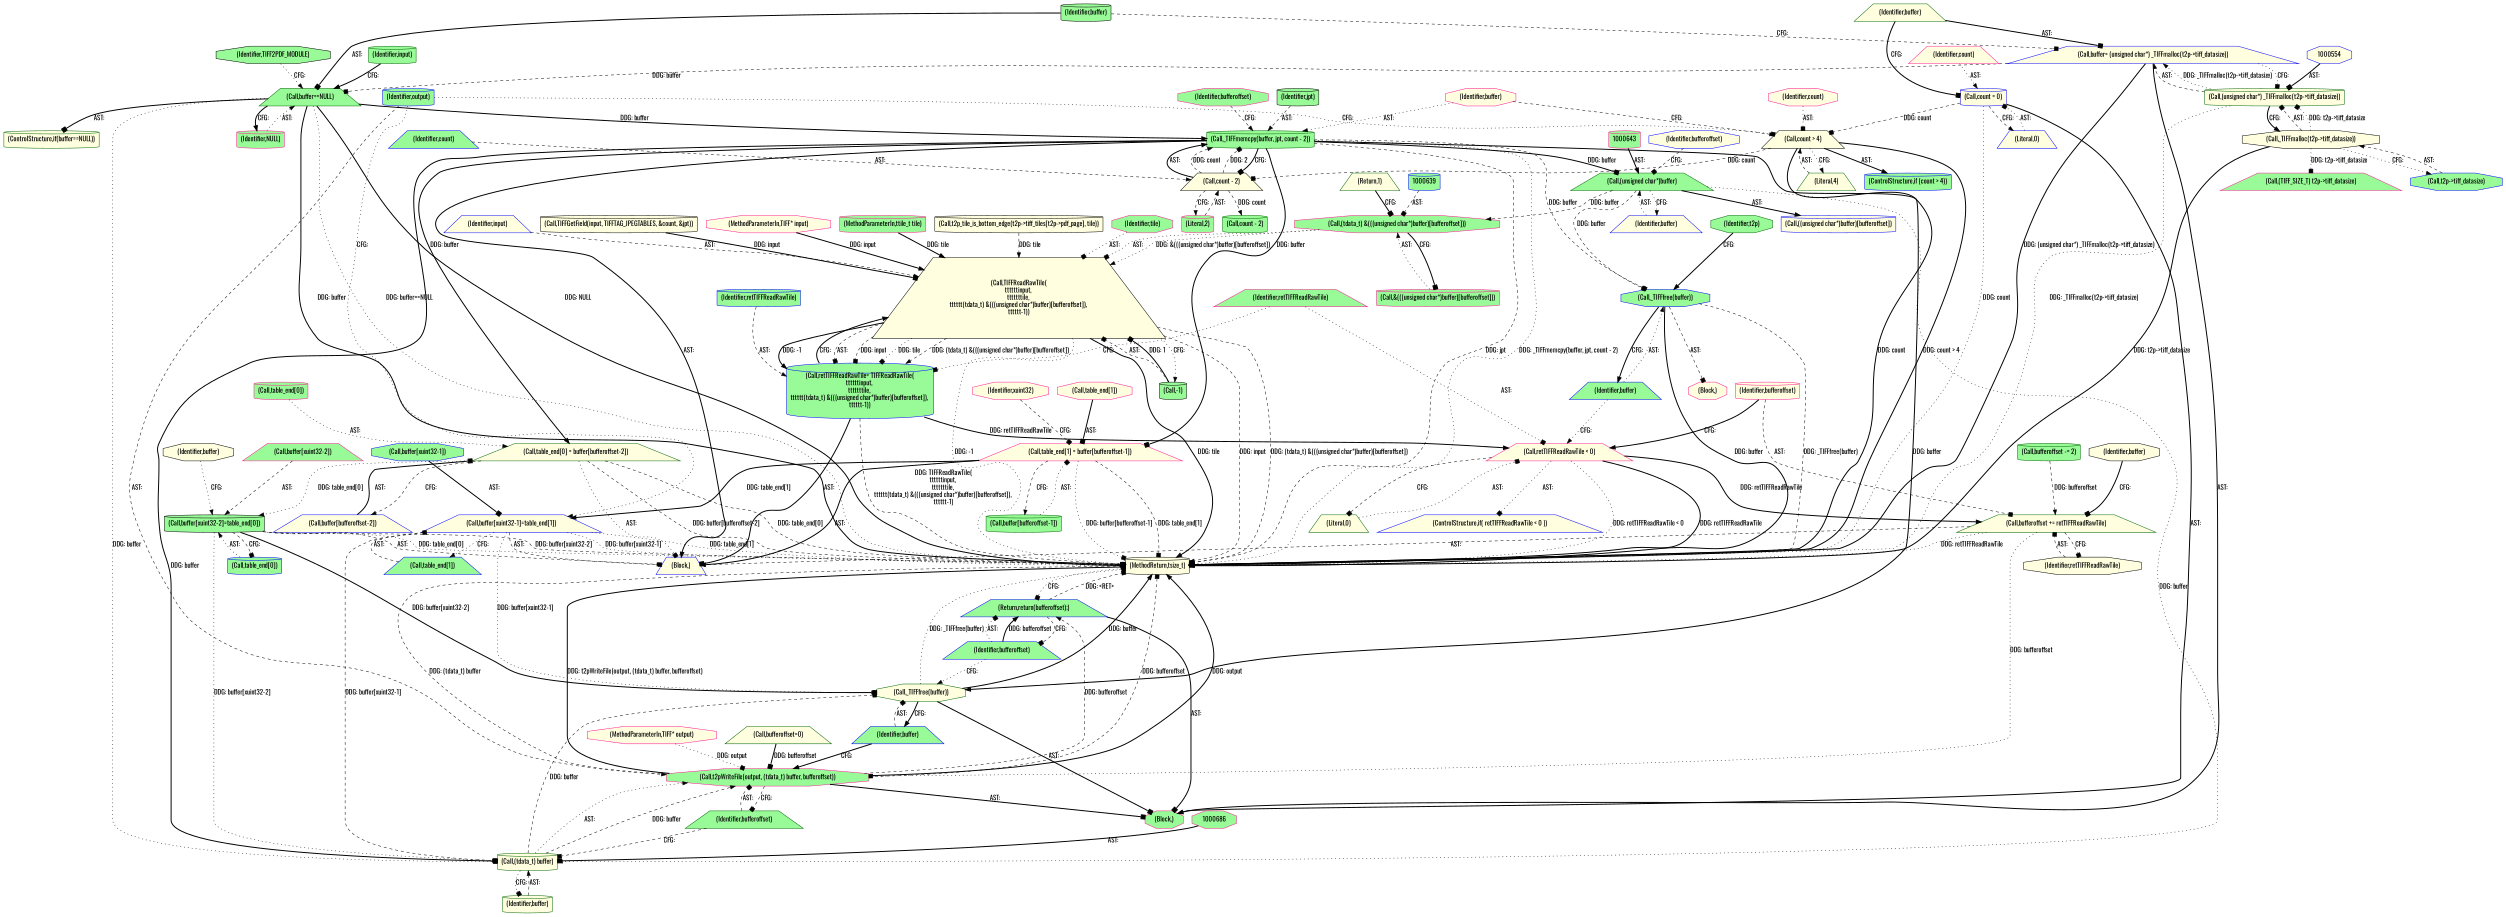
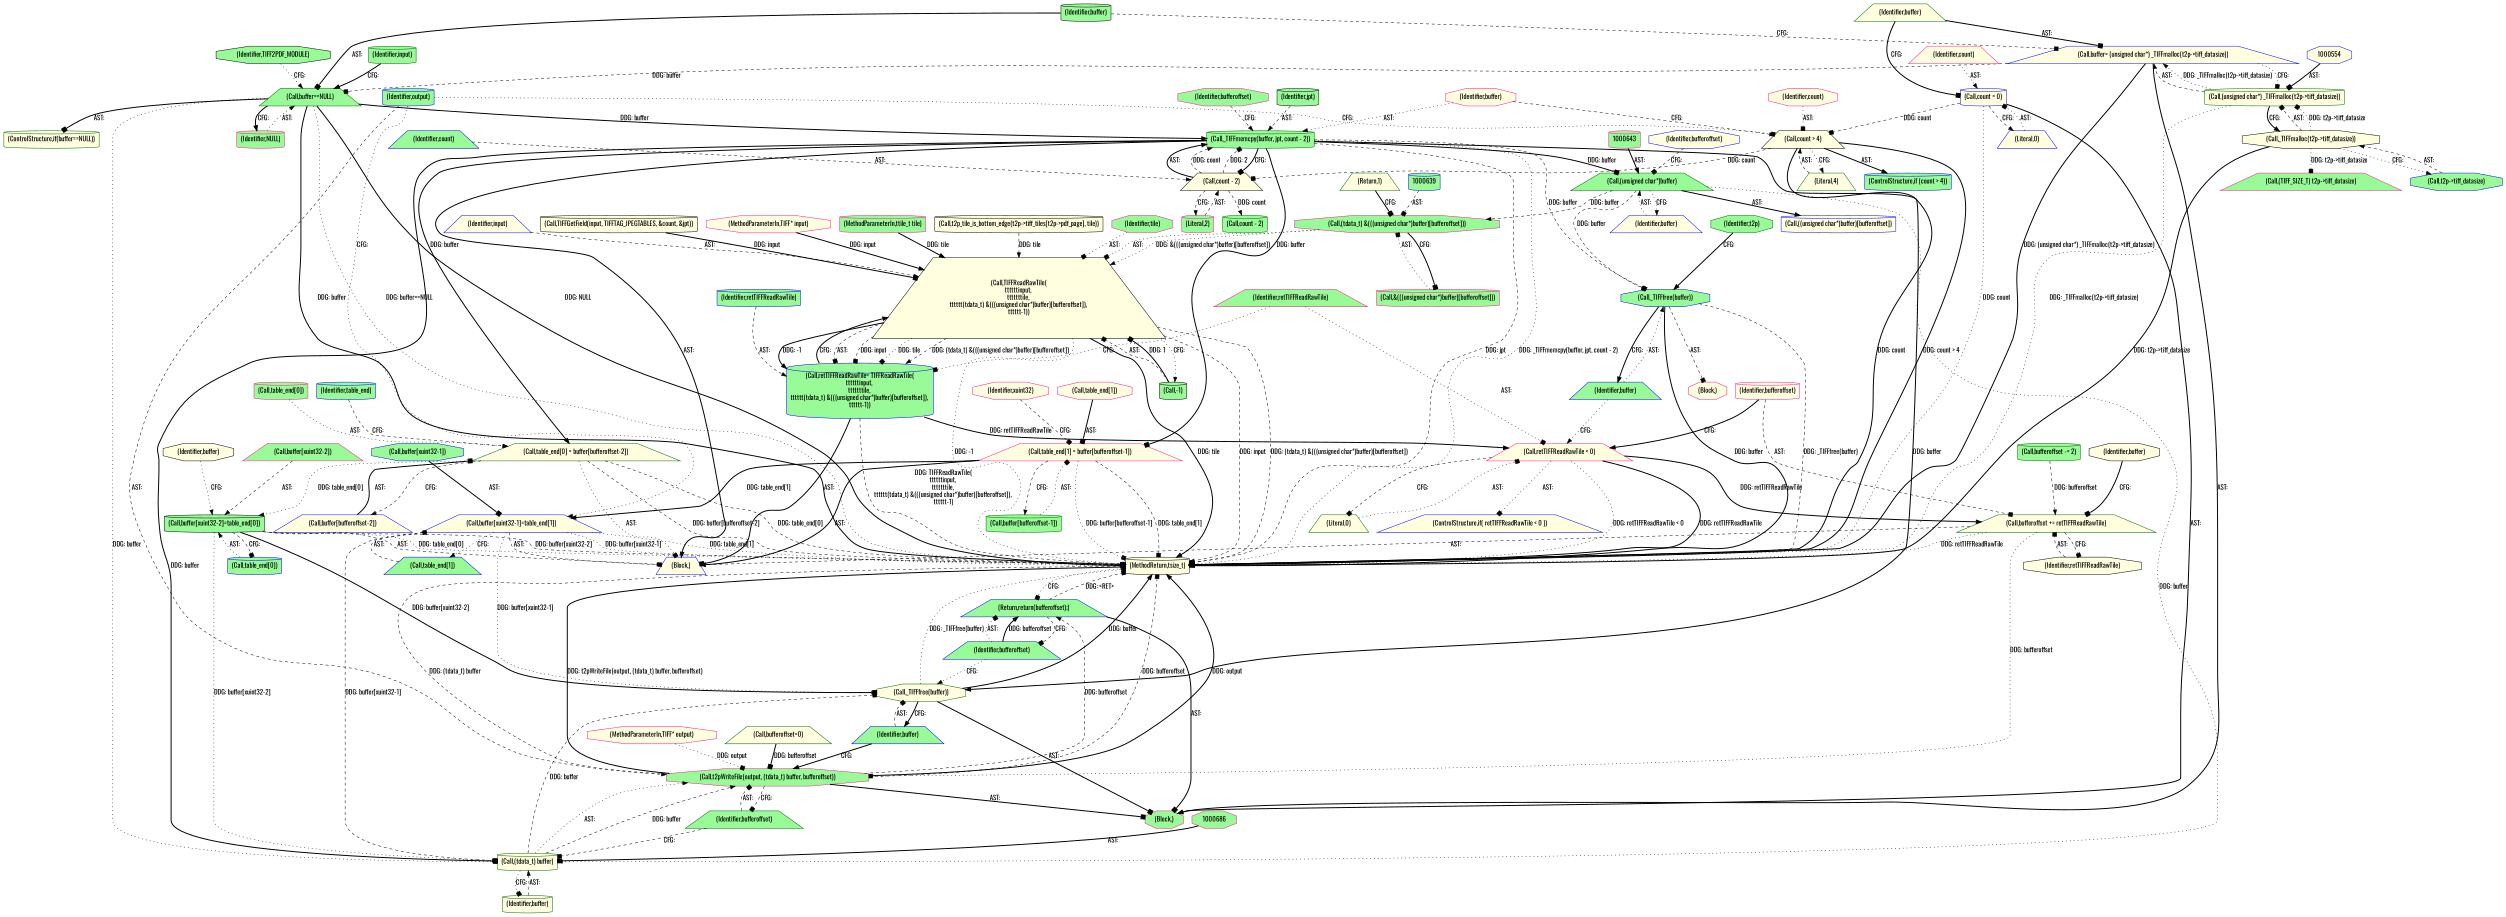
(1411, 265) -> (1411, 265)
none -> (346, 391)
